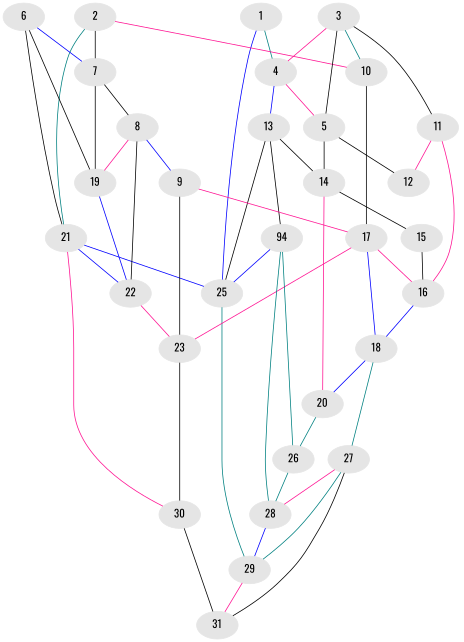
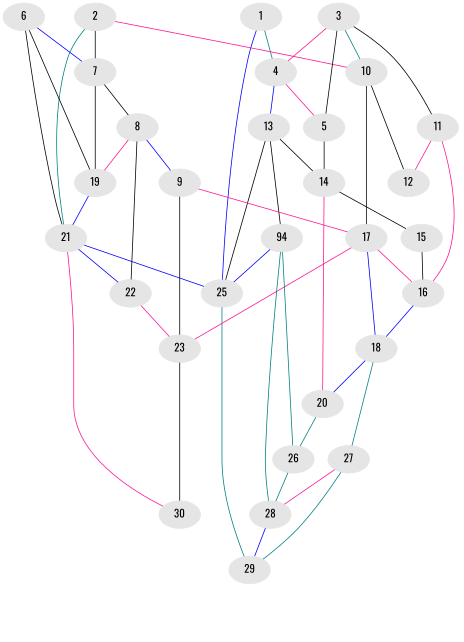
(361, 152) -> (387, 127)
(113, 238) -> (81, 210)
(217, 625) -> none
